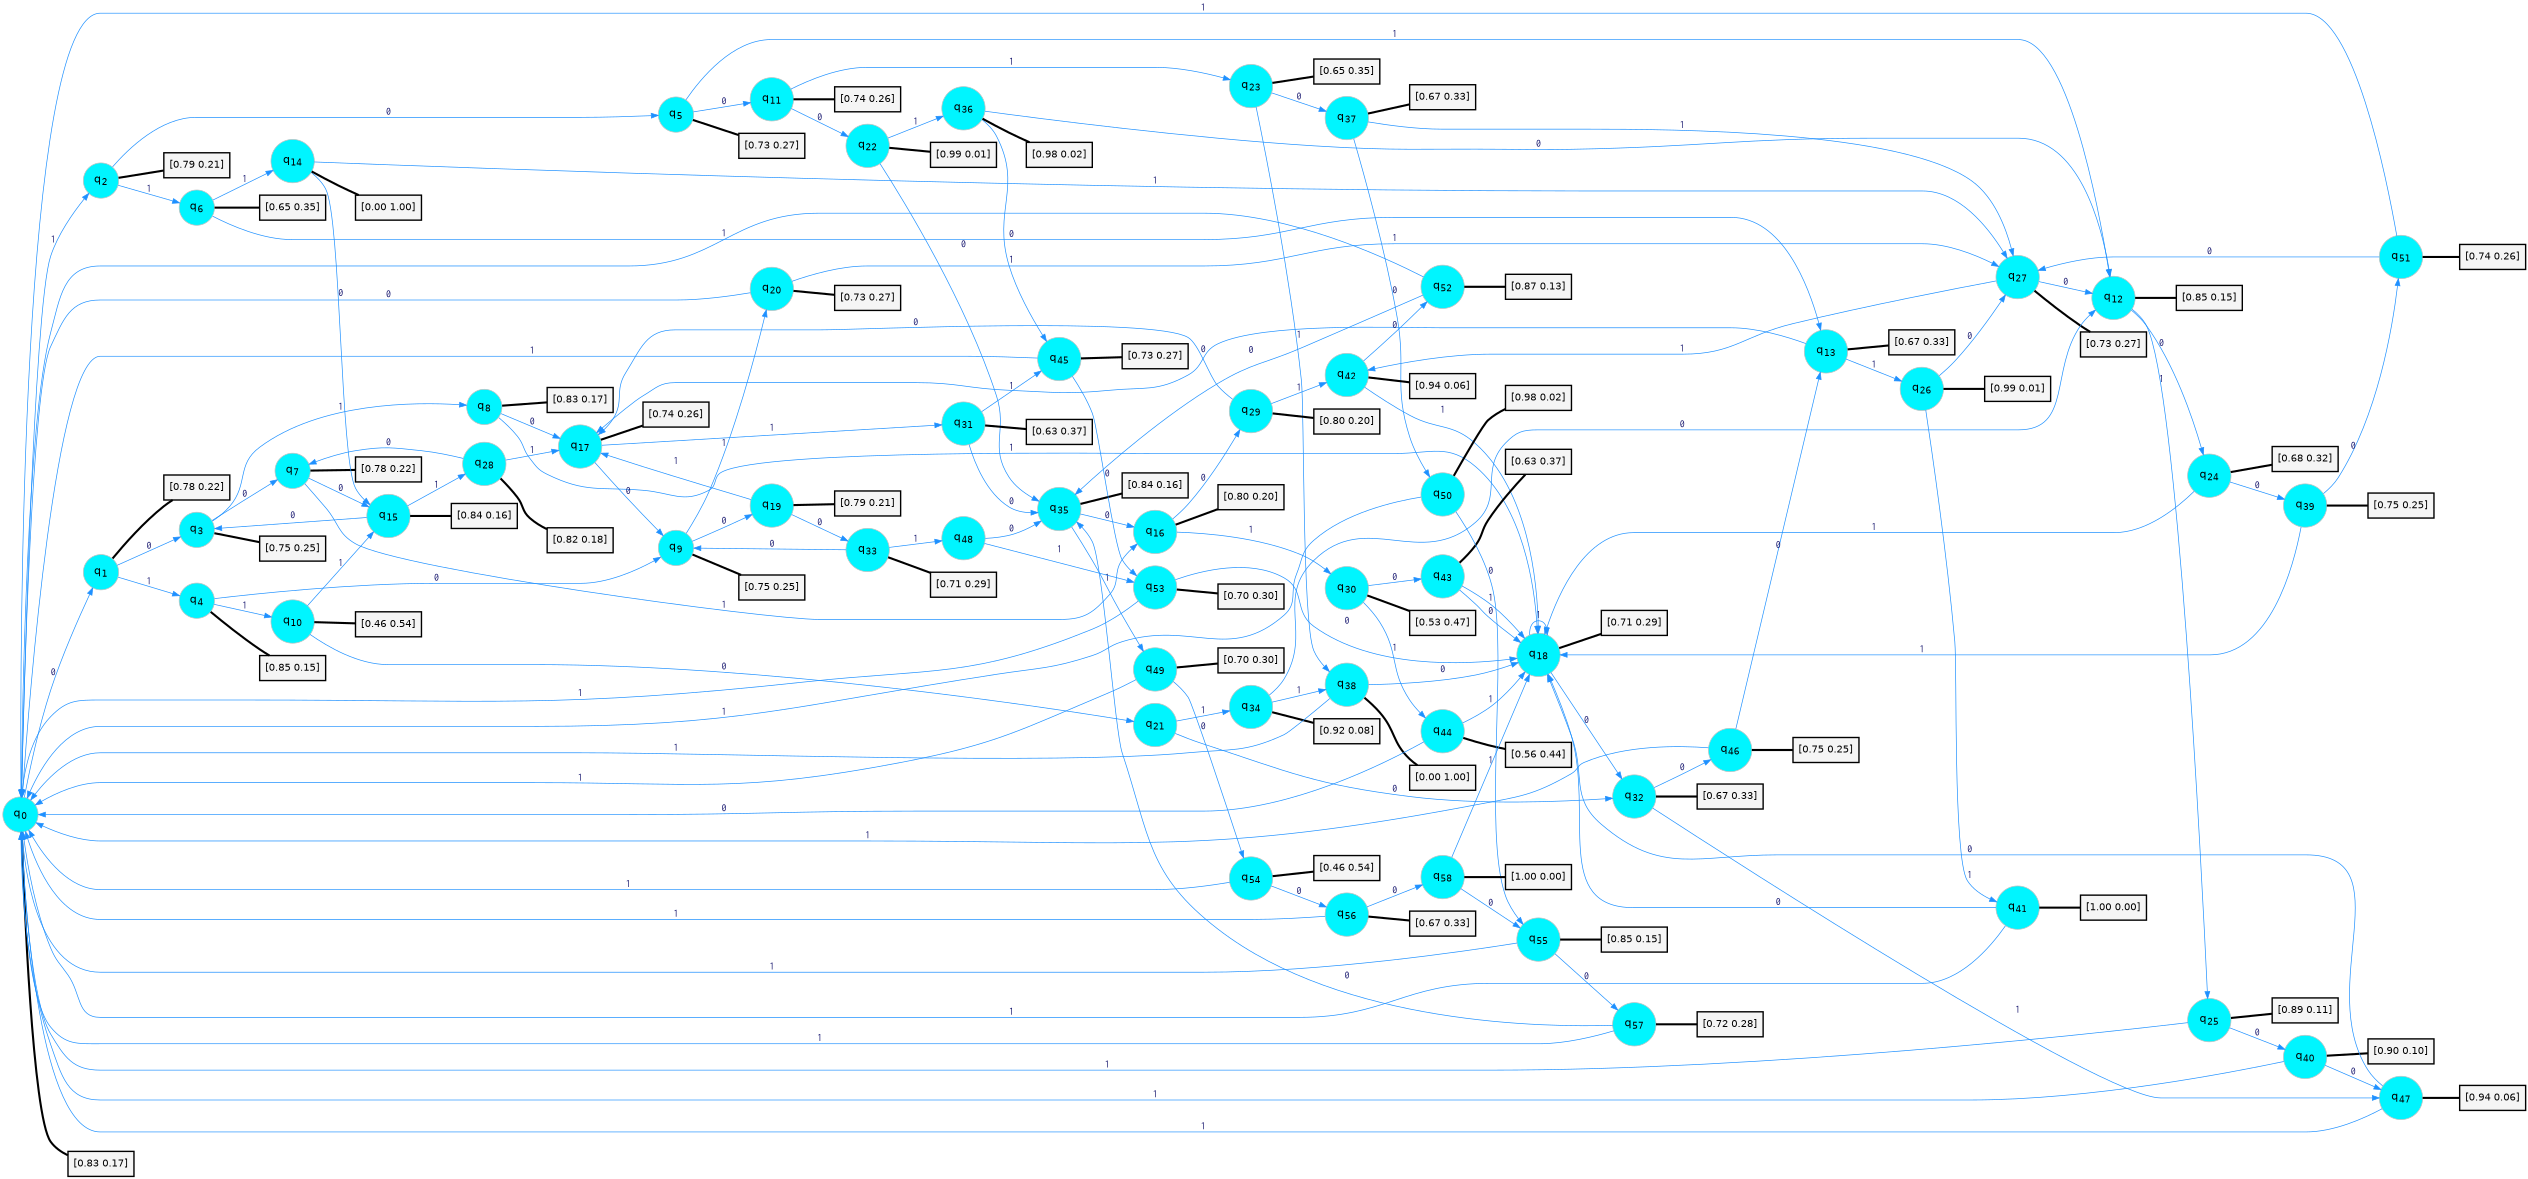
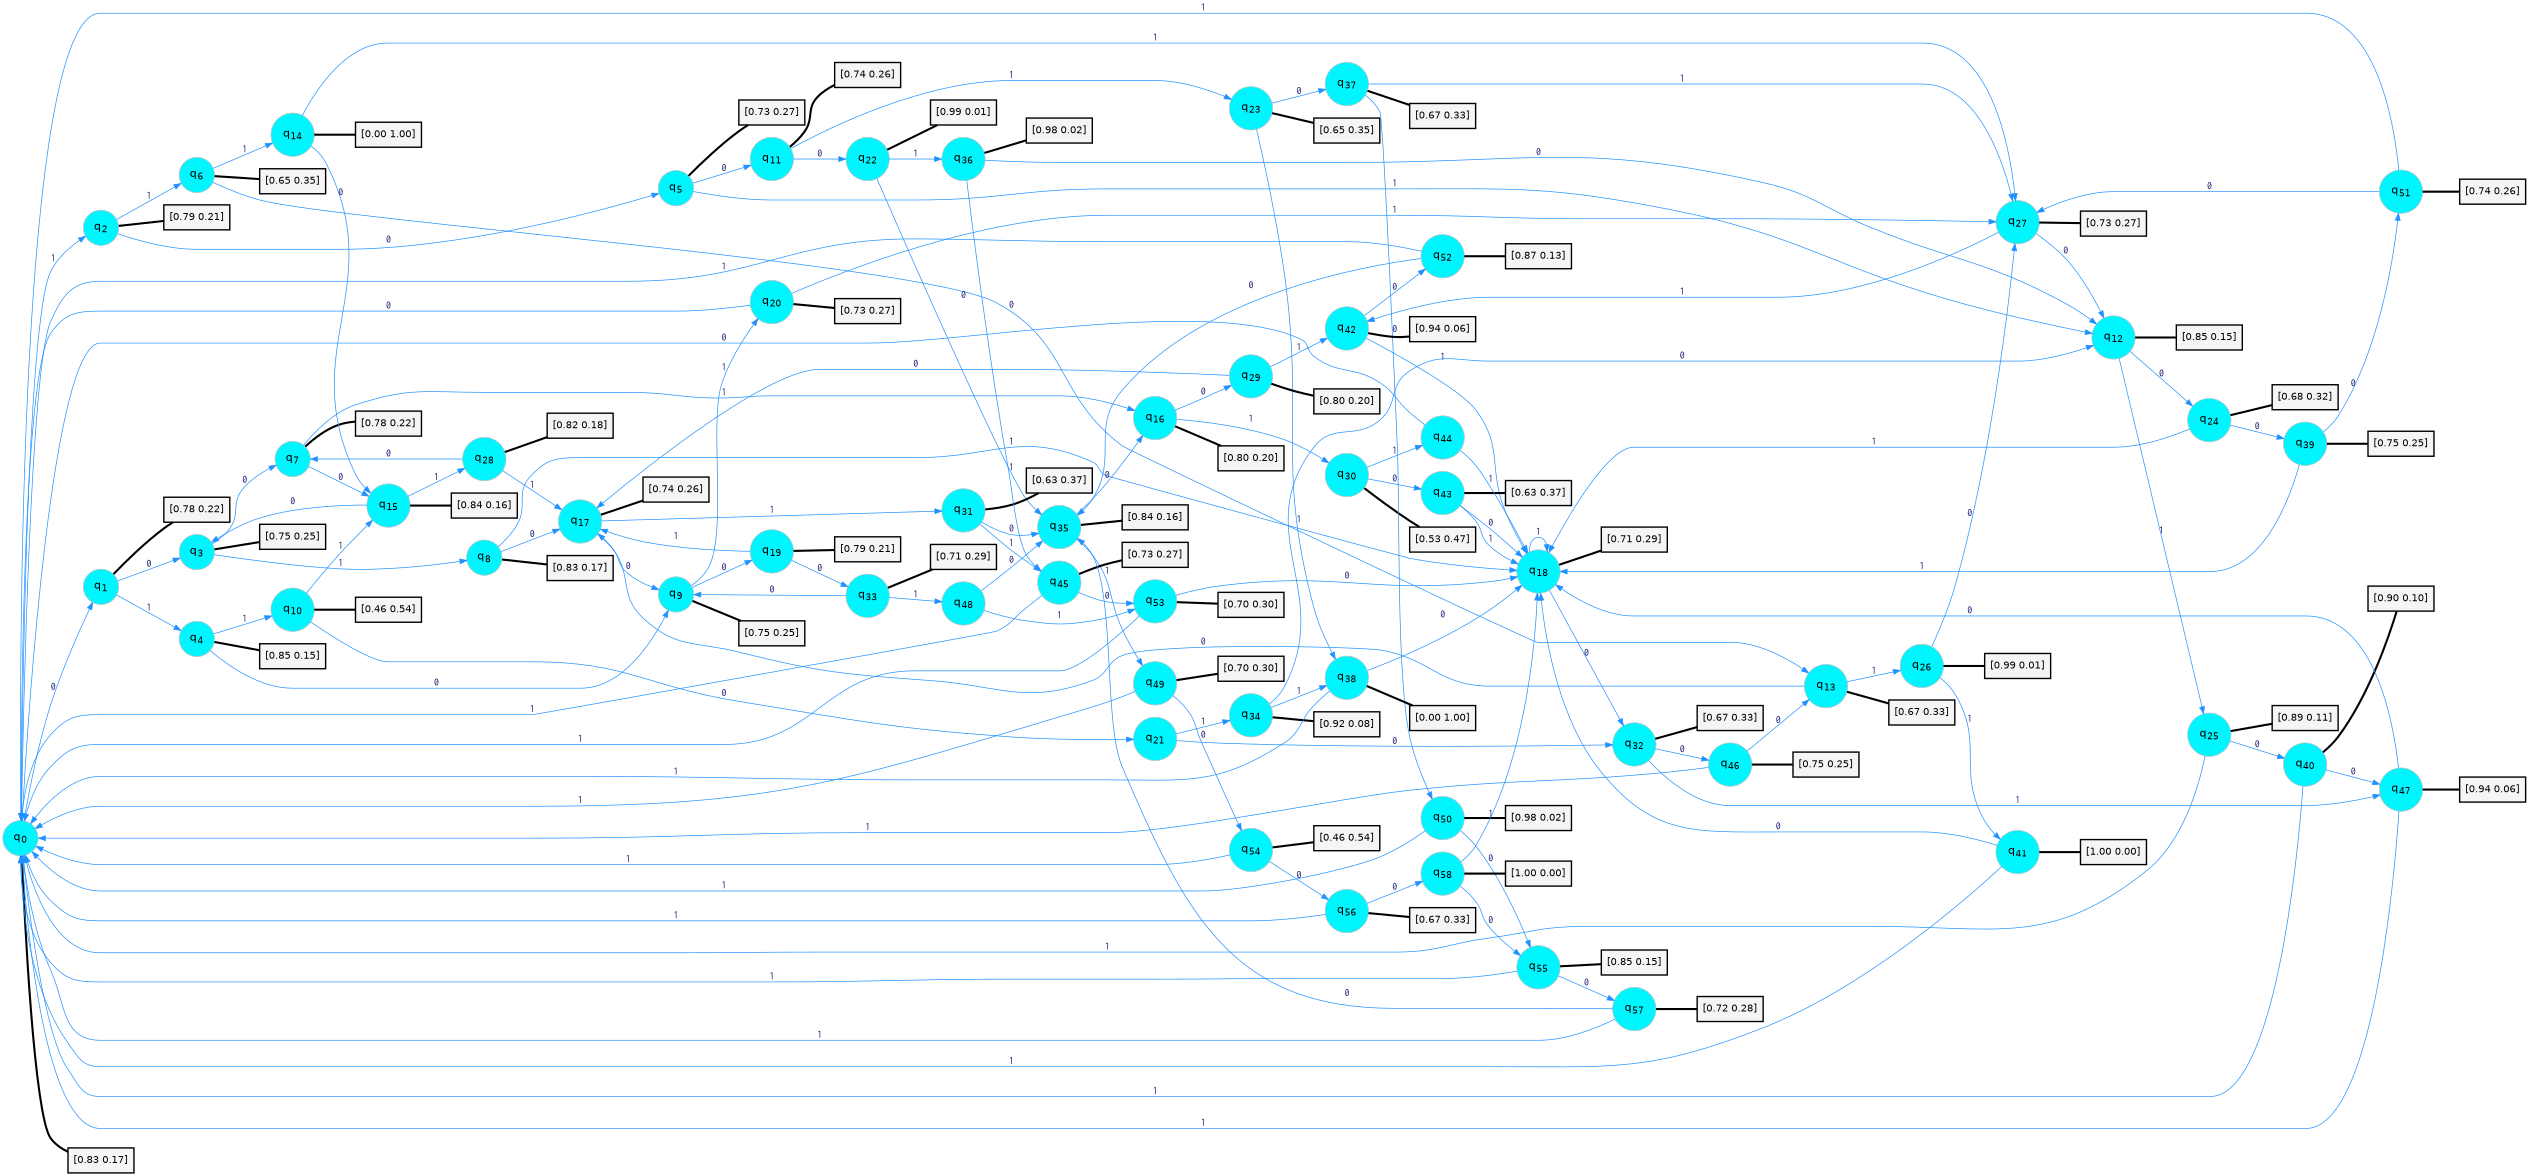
(1538, 755) -> none
